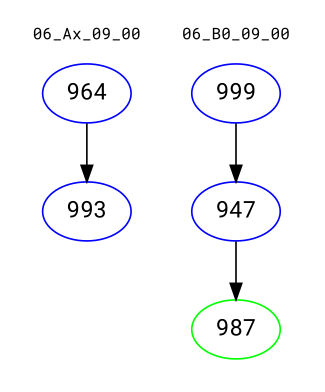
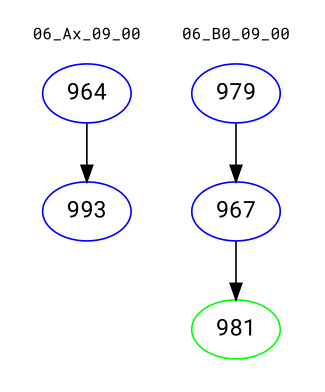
(236, 93) -> (236, 93)
(236, 211) -> (236, 211)
(236, 329) -> (236, 329)
